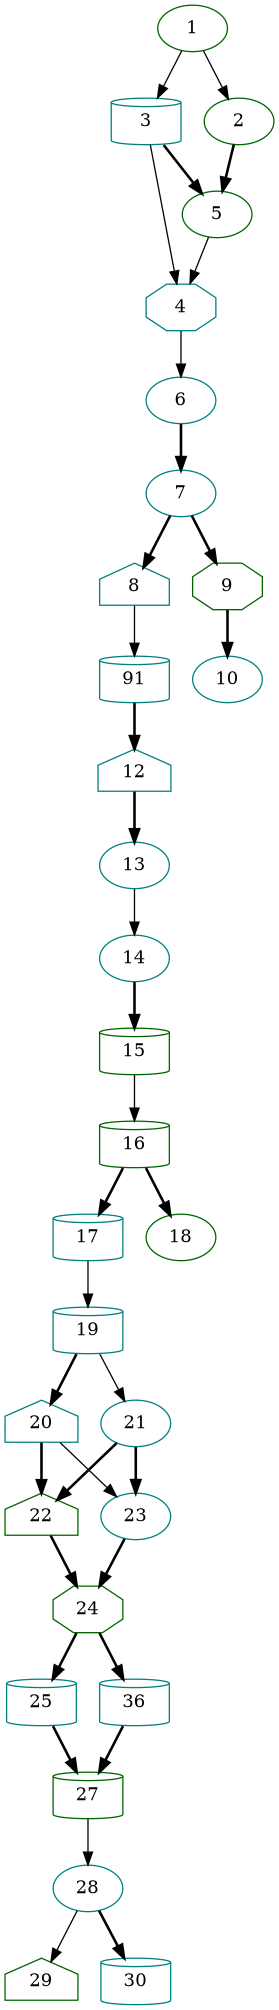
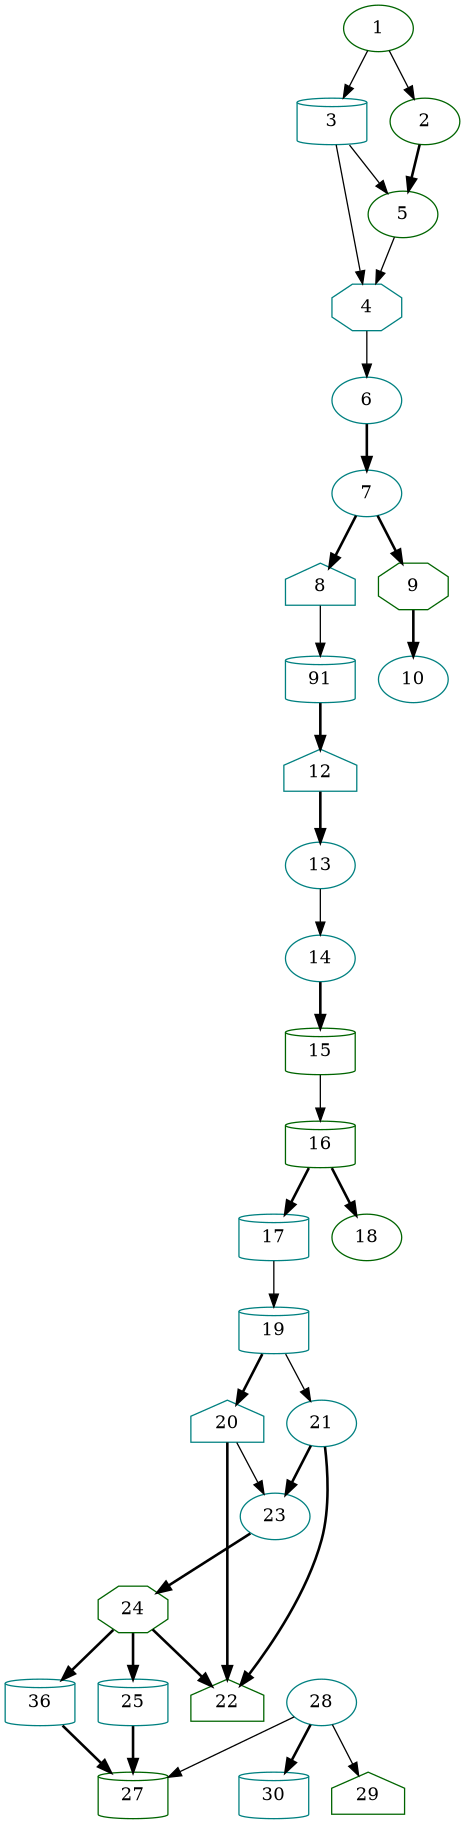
(179, 164) -> (364, 164)
(61, 1555) -> (177, 1653)
(88, 1836) -> (237, 1744)
